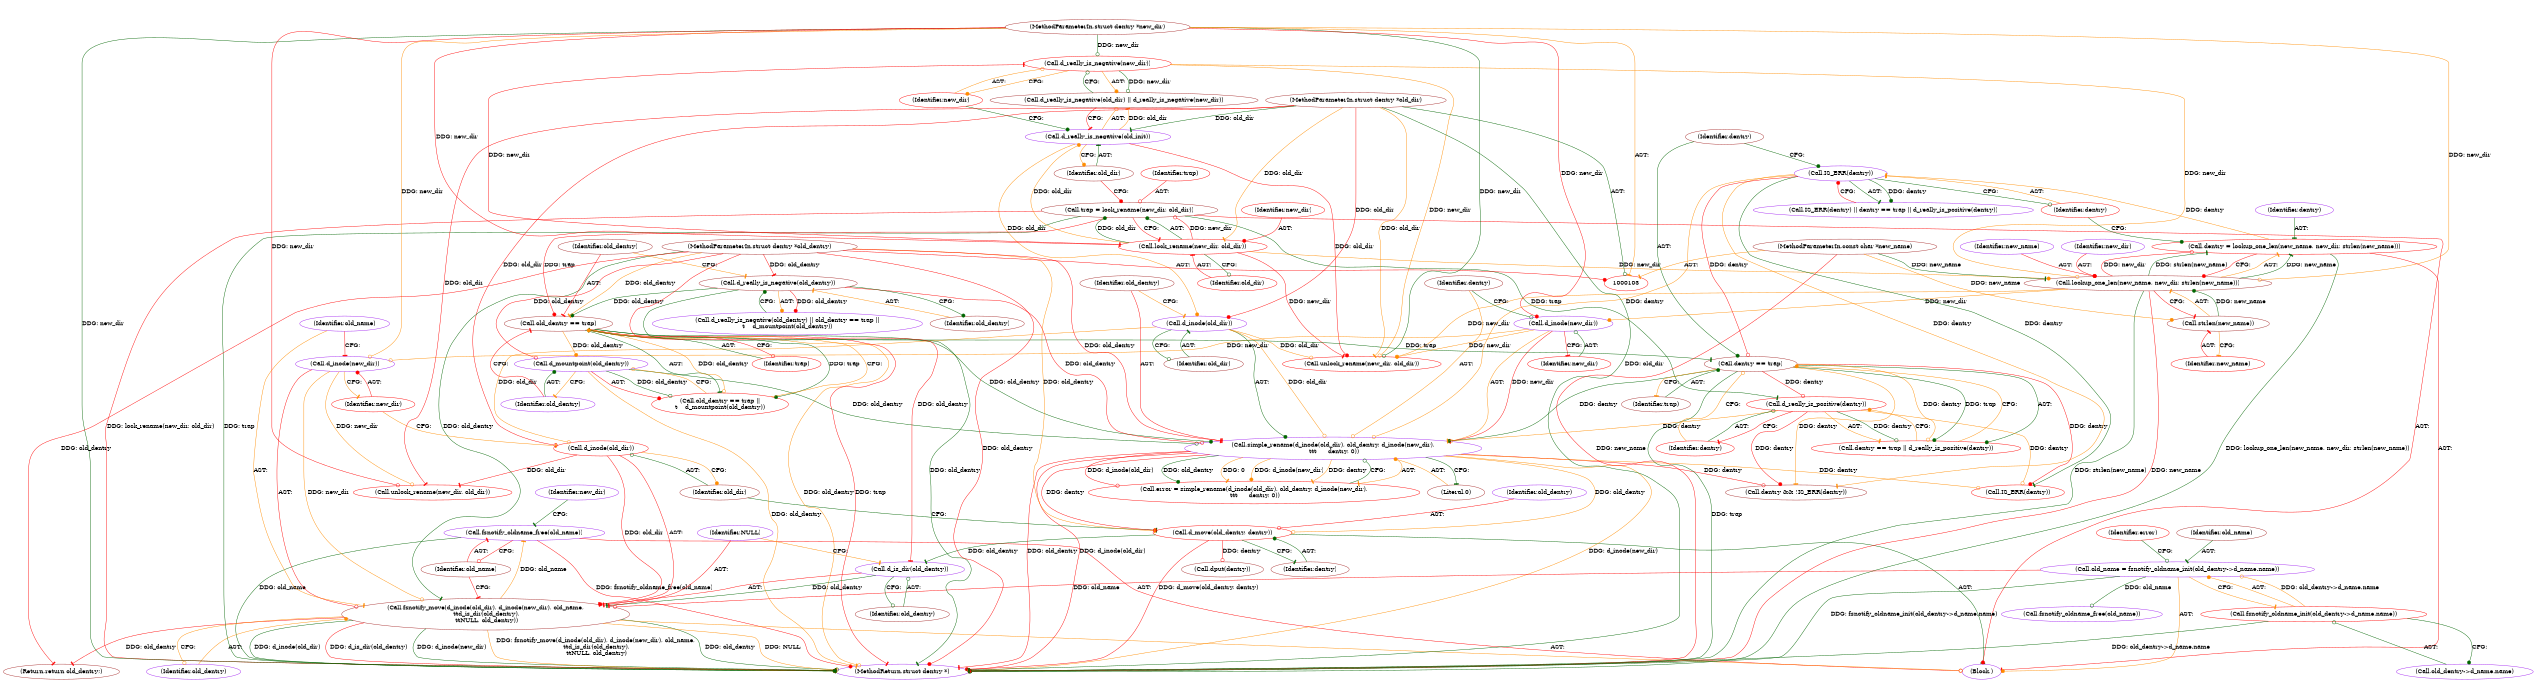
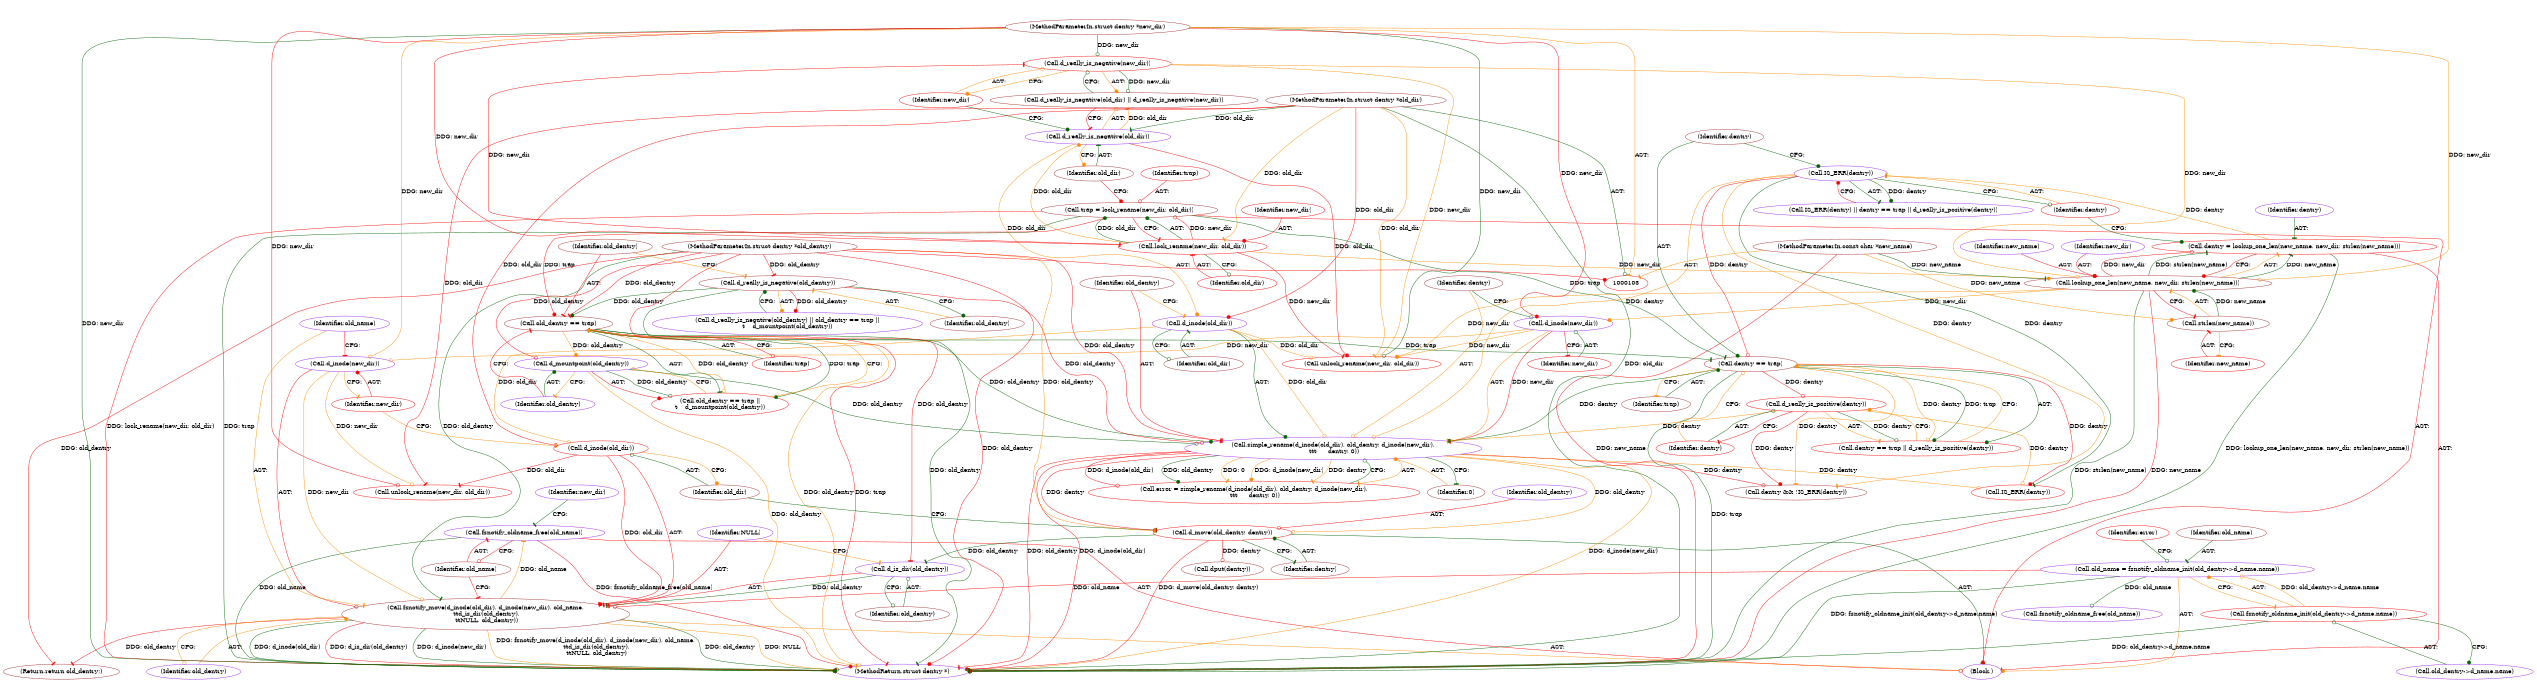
(1098, 137) -> (1098, 137)
(631, 273) -> (631, 273)
(1515, 282) -> (1422, 265)
(1456, 492) -> (1456, 492)
